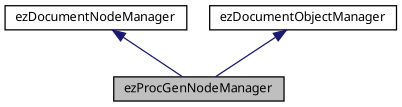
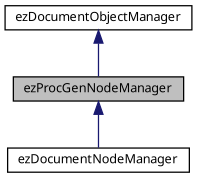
(153, 57) -> (98, 131)
